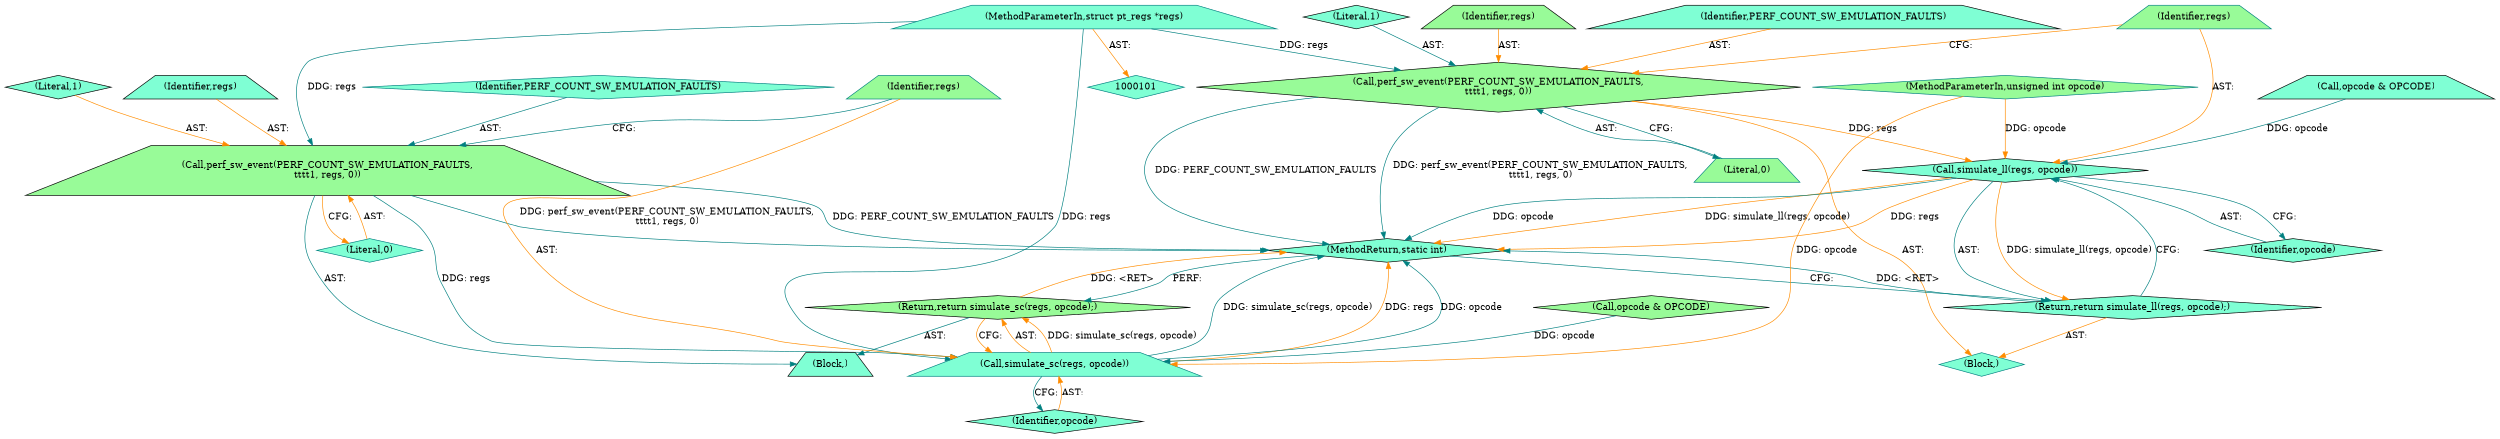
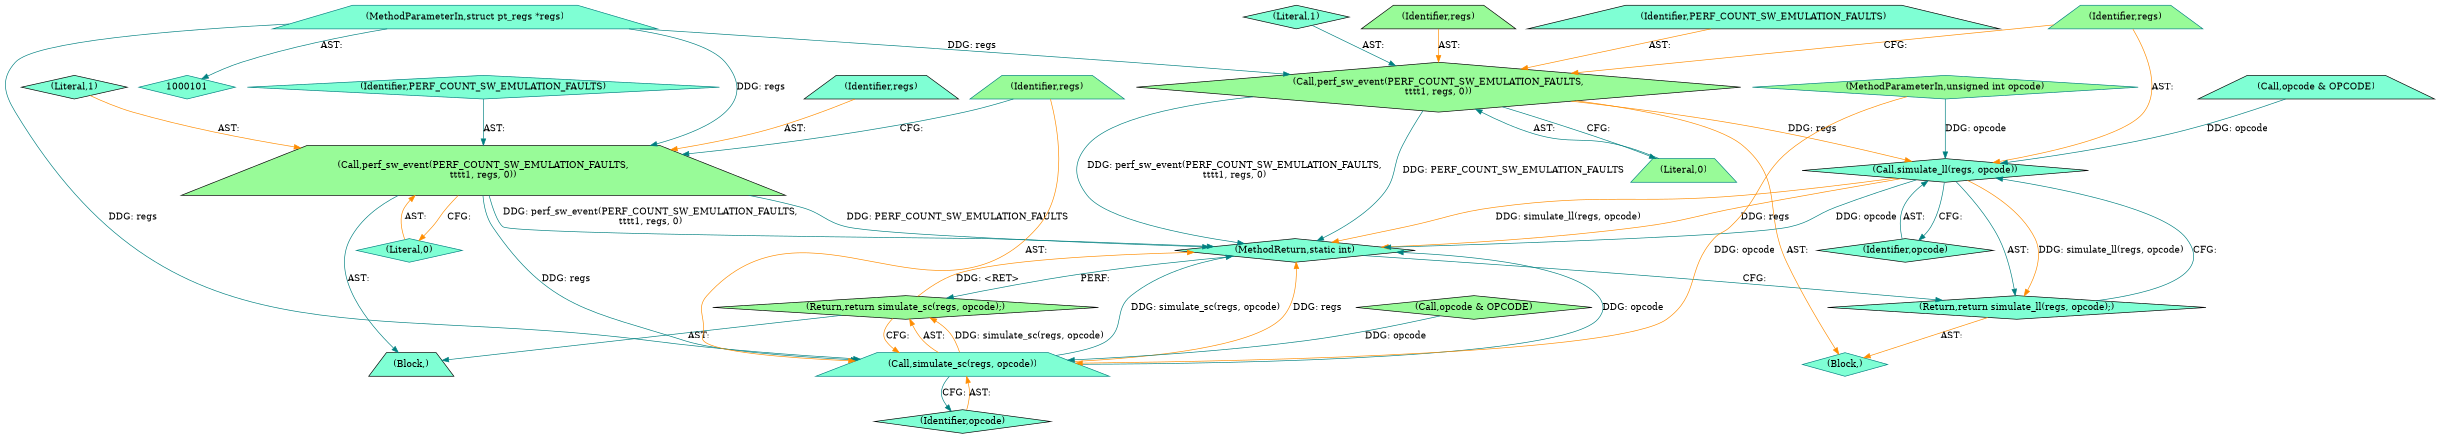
(1109, 50) -> (296, 47)
(2005, 125) -> (1945, 125)
(1774, 266) -> none
